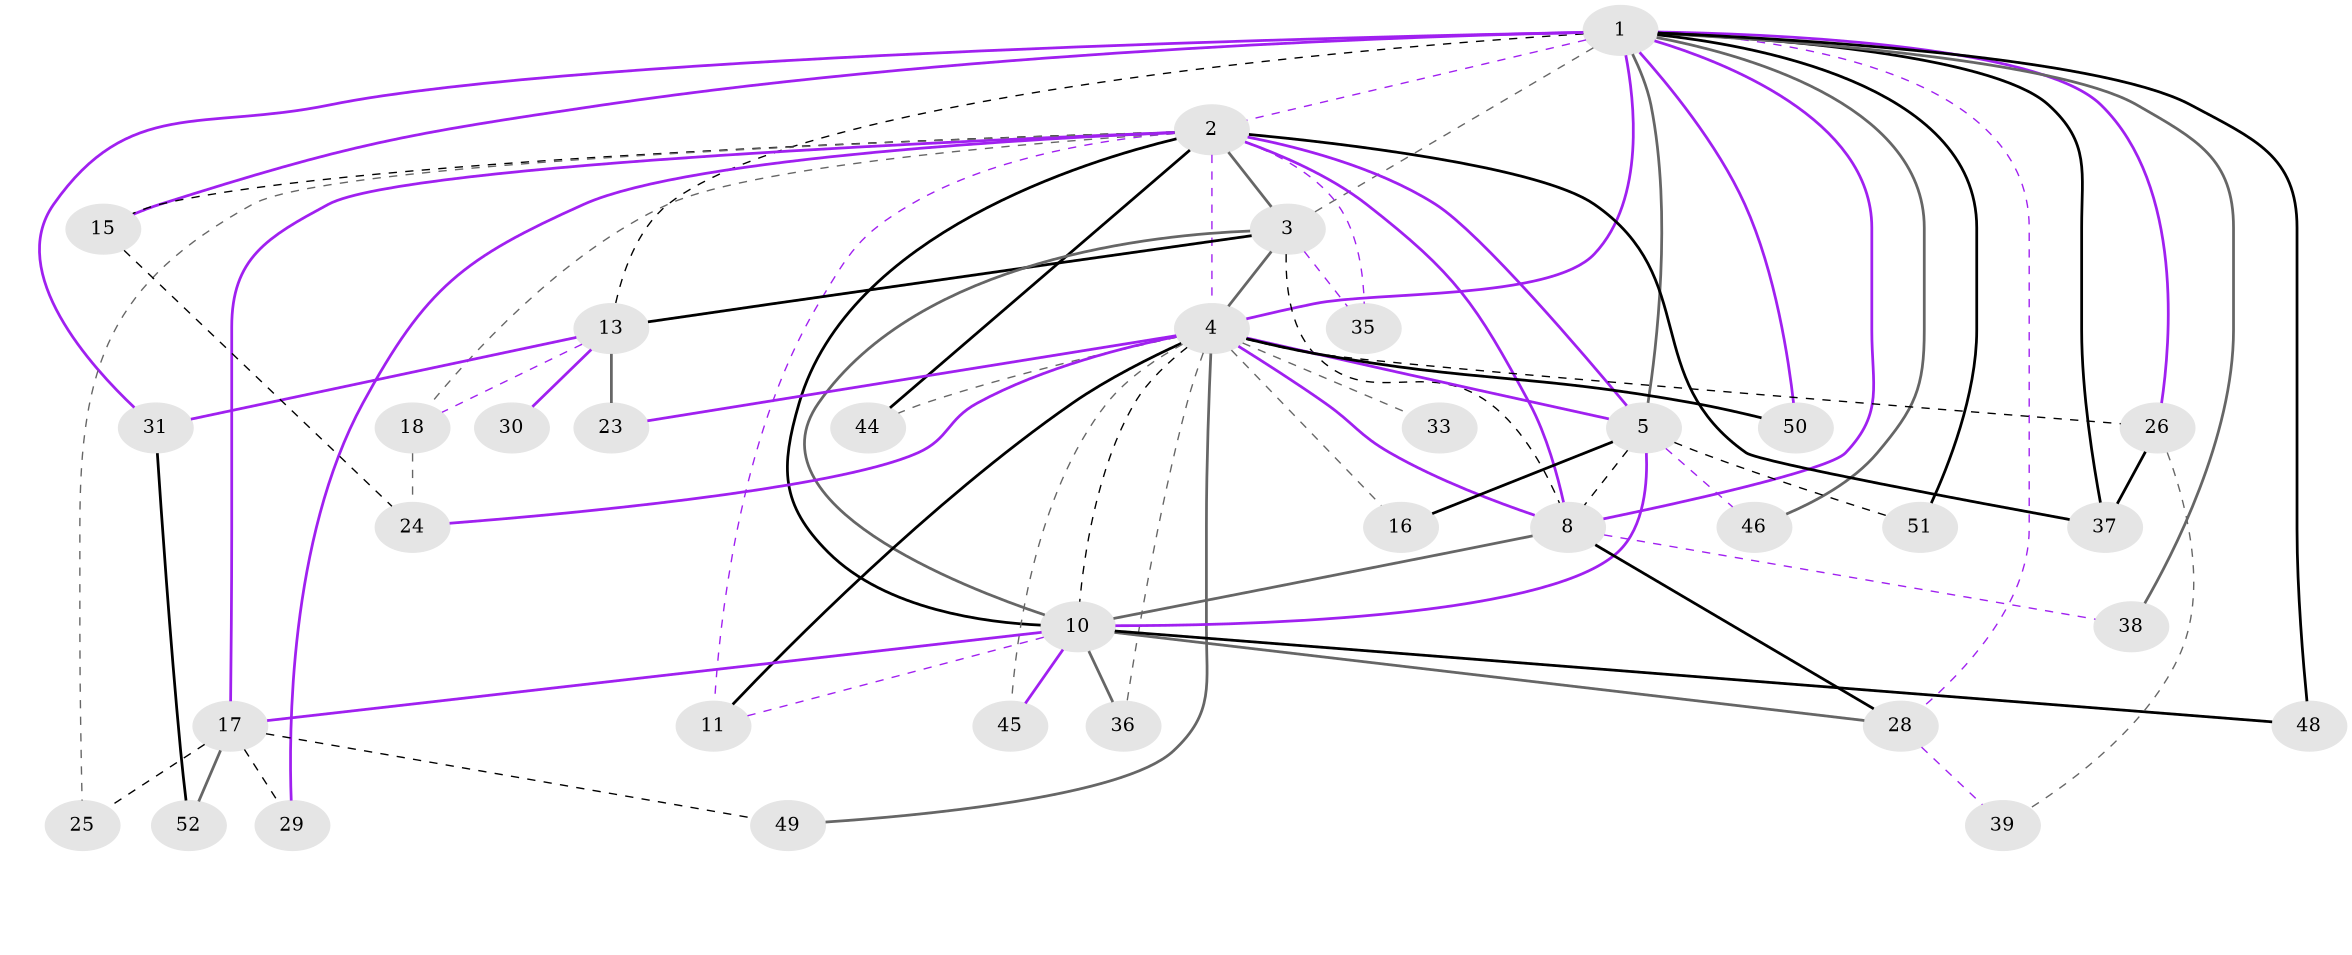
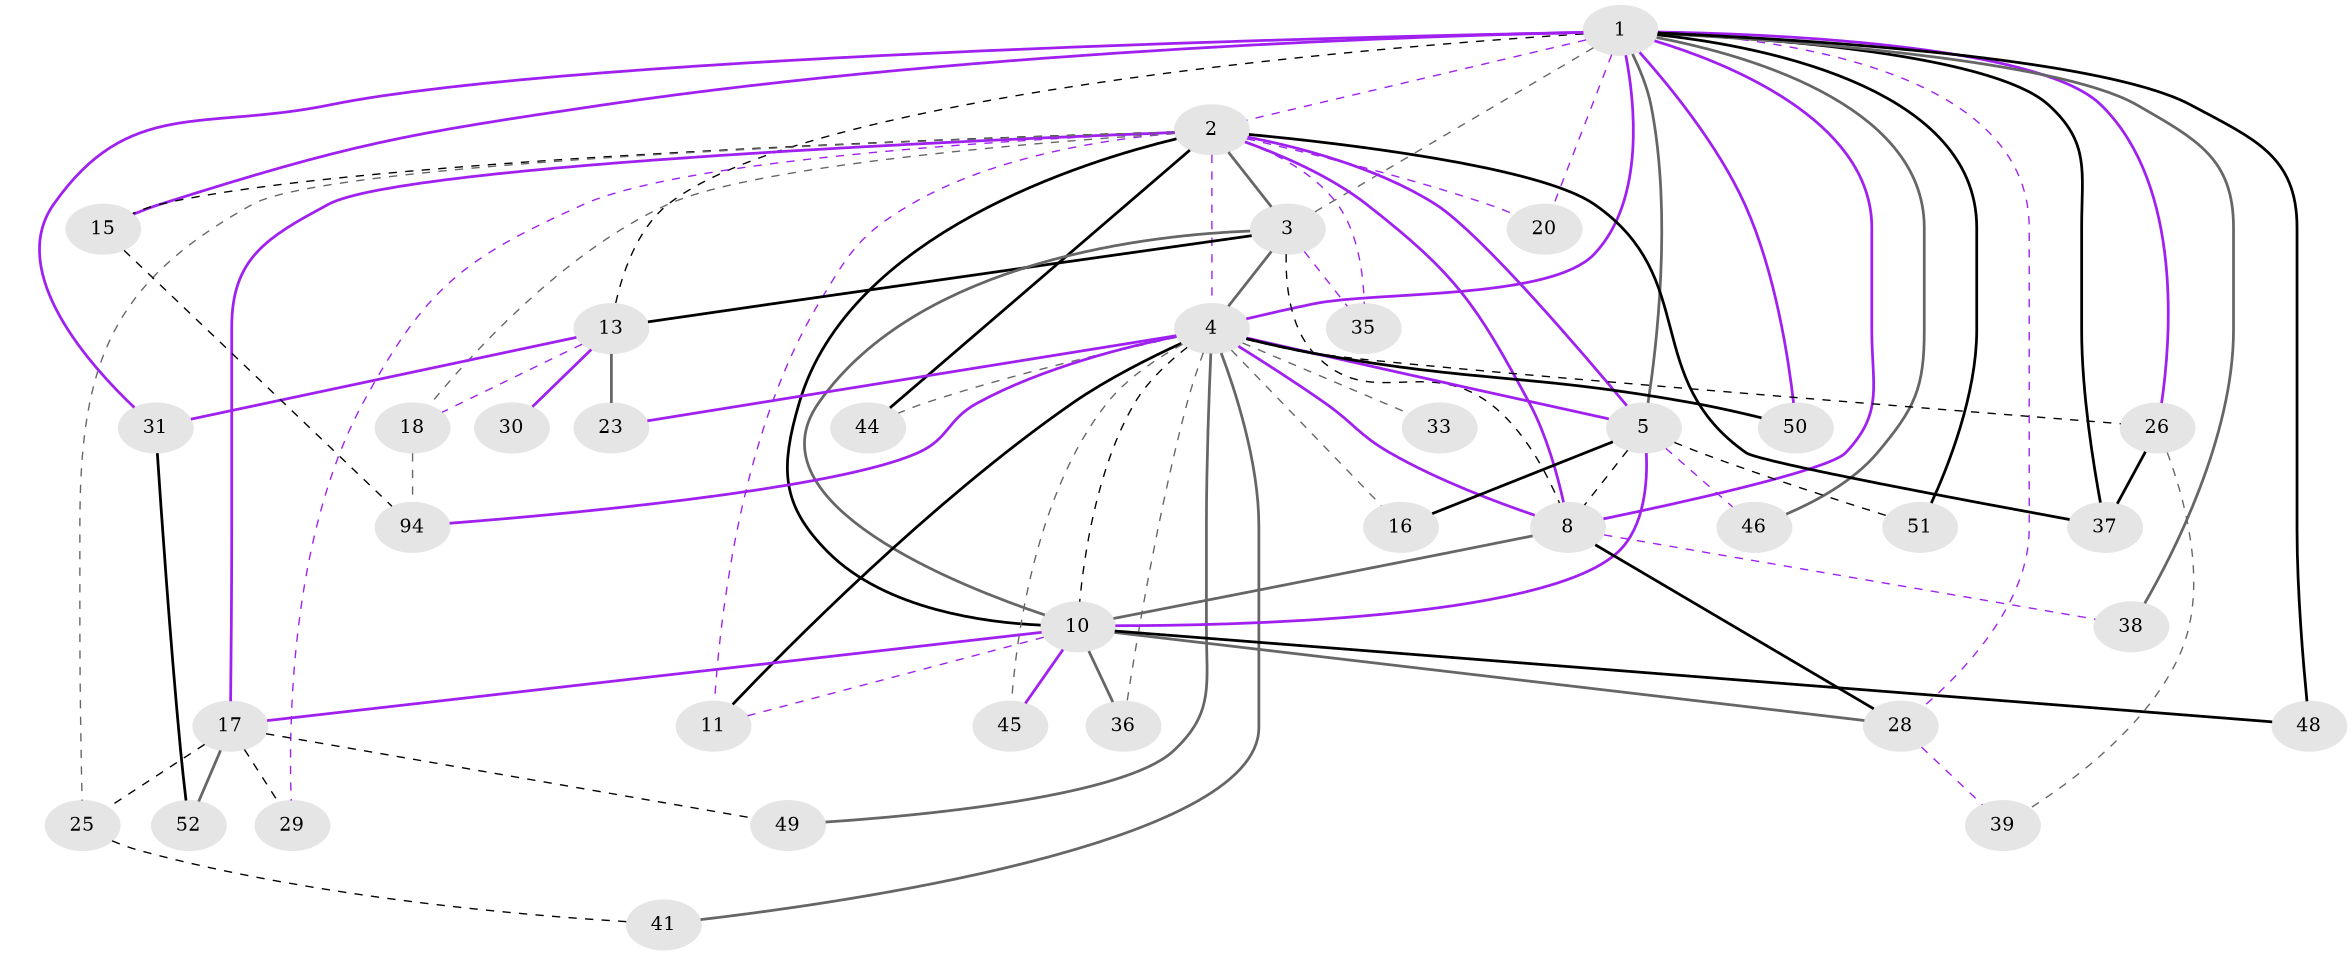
(531, 229) -> (531, 229)
none -> (1545, 229)
(413, 527) -> (413, 527)
none -> (664, 925)
